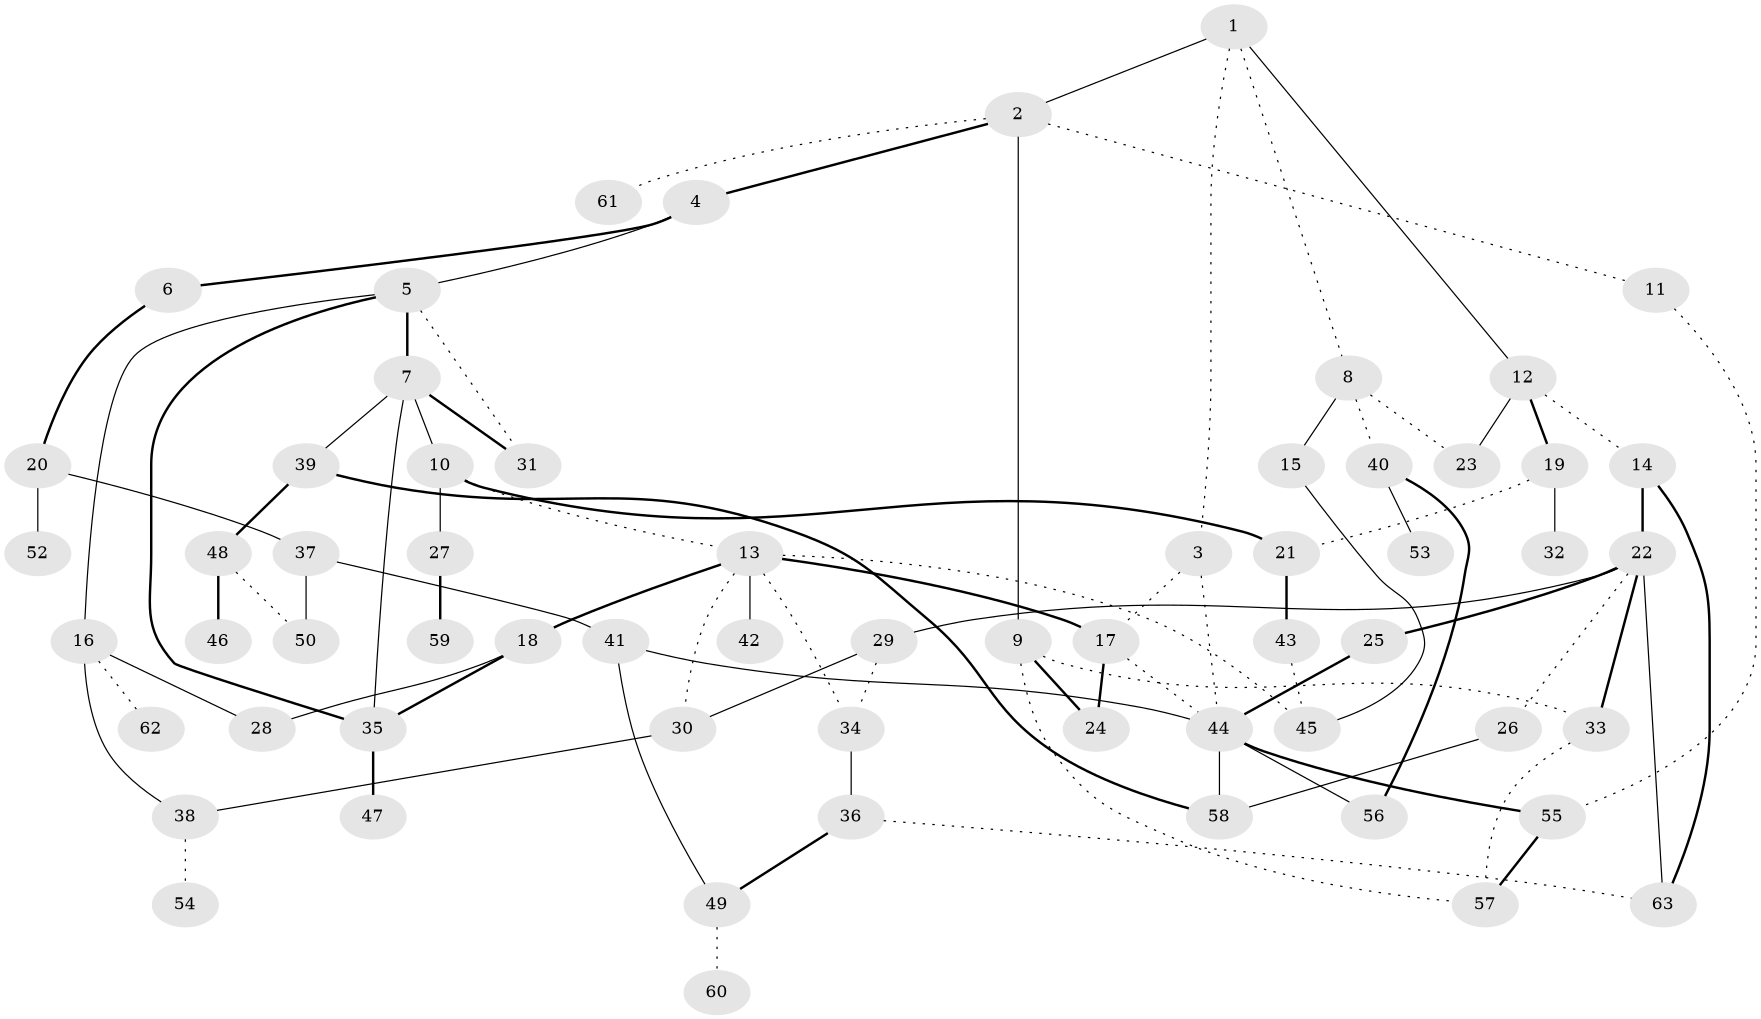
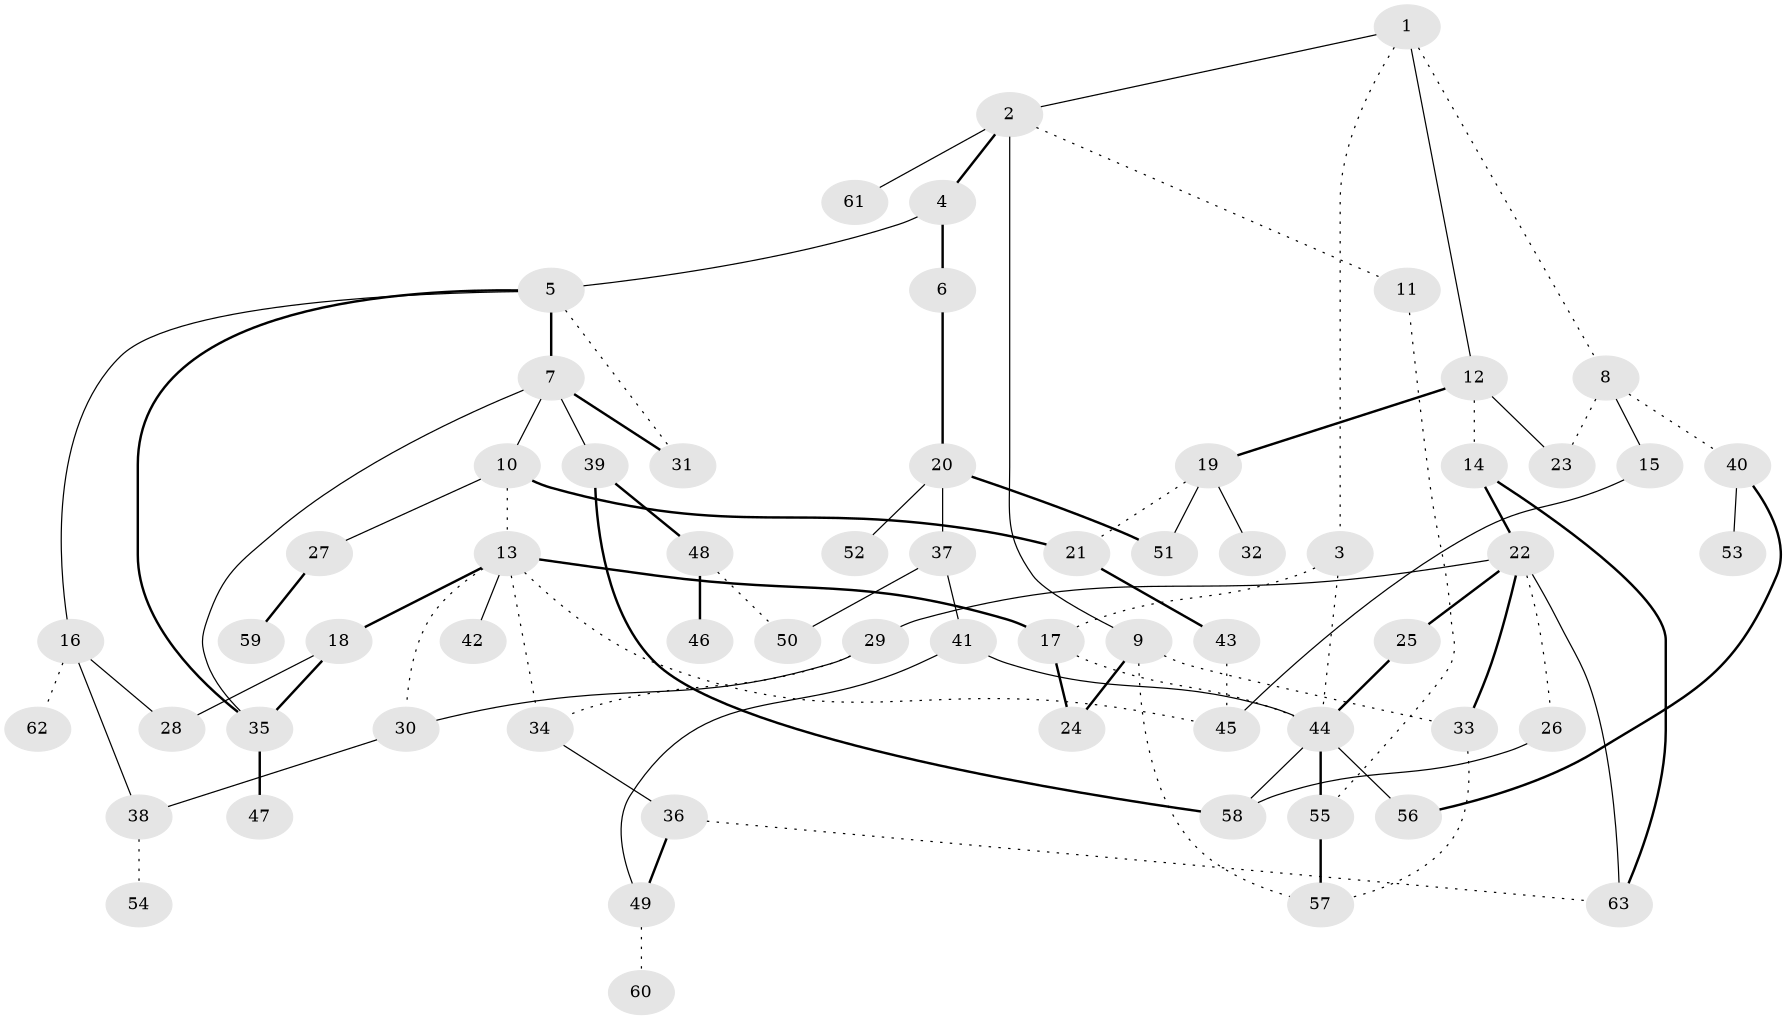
(808, 143) -> (932, 158)
none -> (1165, 554)
